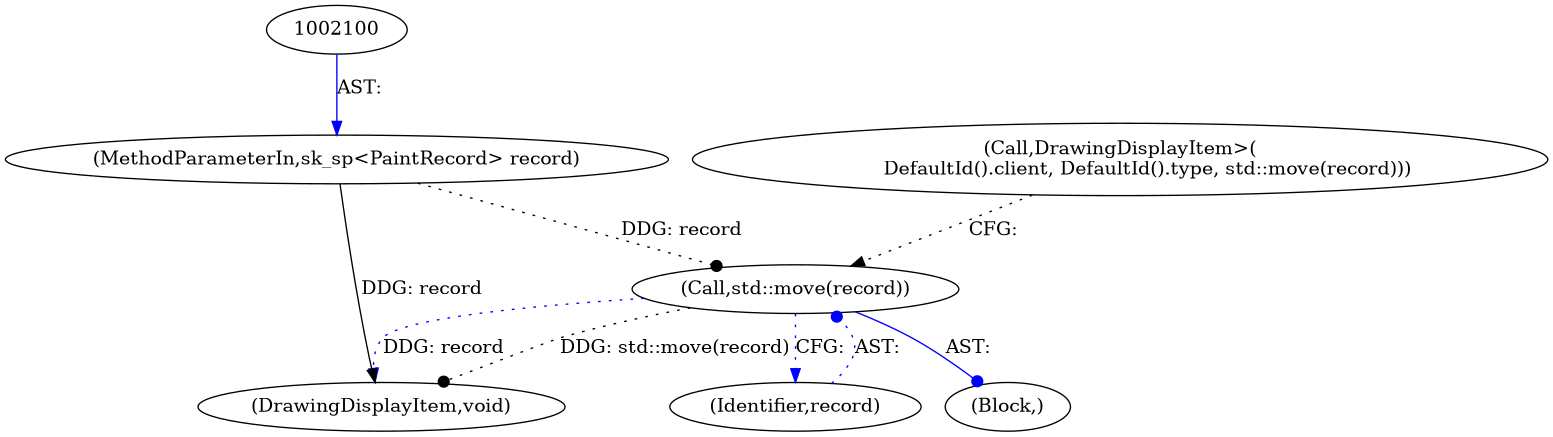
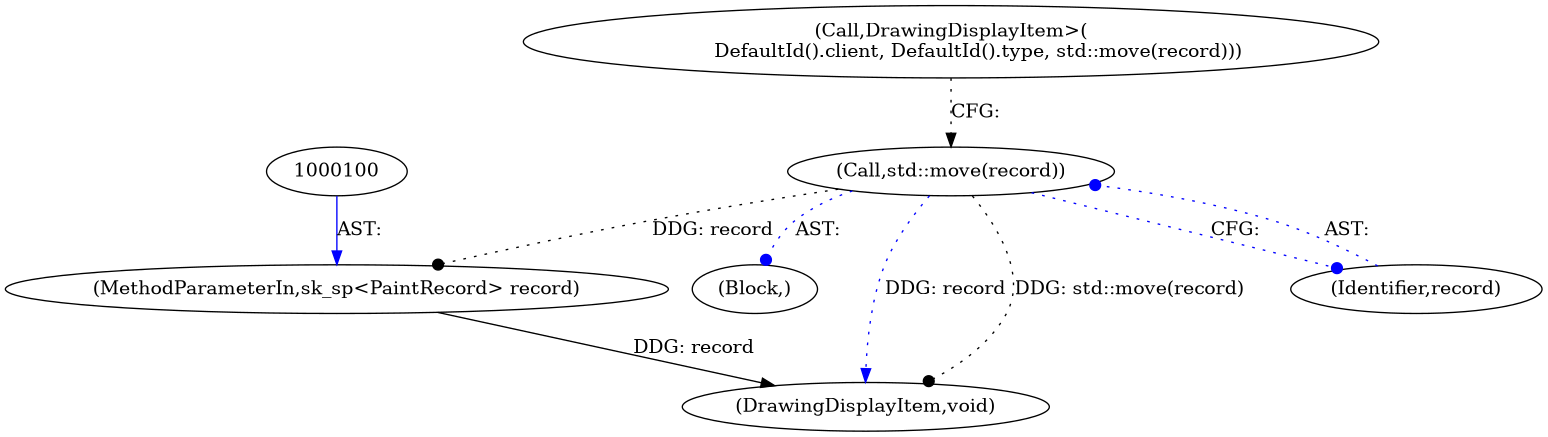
(337, 30) -> (337, 171)
(565, 224) -> (640, 222)
(916, 340) -> (804, 214)
(795, 341) -> (1182, 230)
